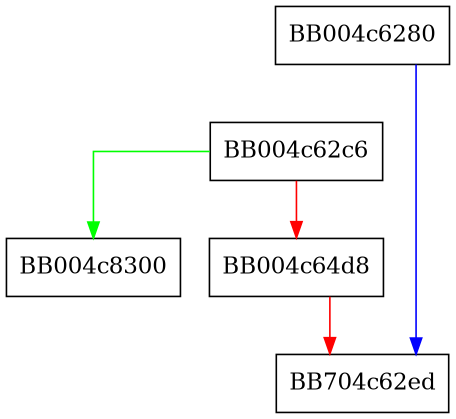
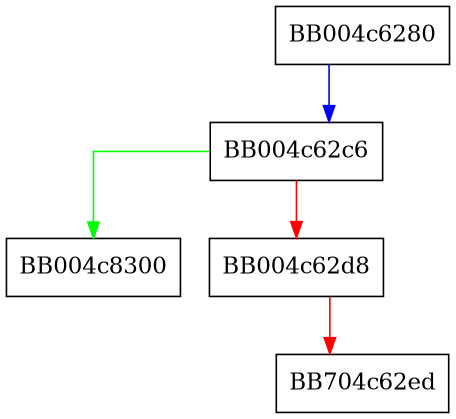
(416, 201) -> (329, 85)
(296, 267) -> (296, 267)
